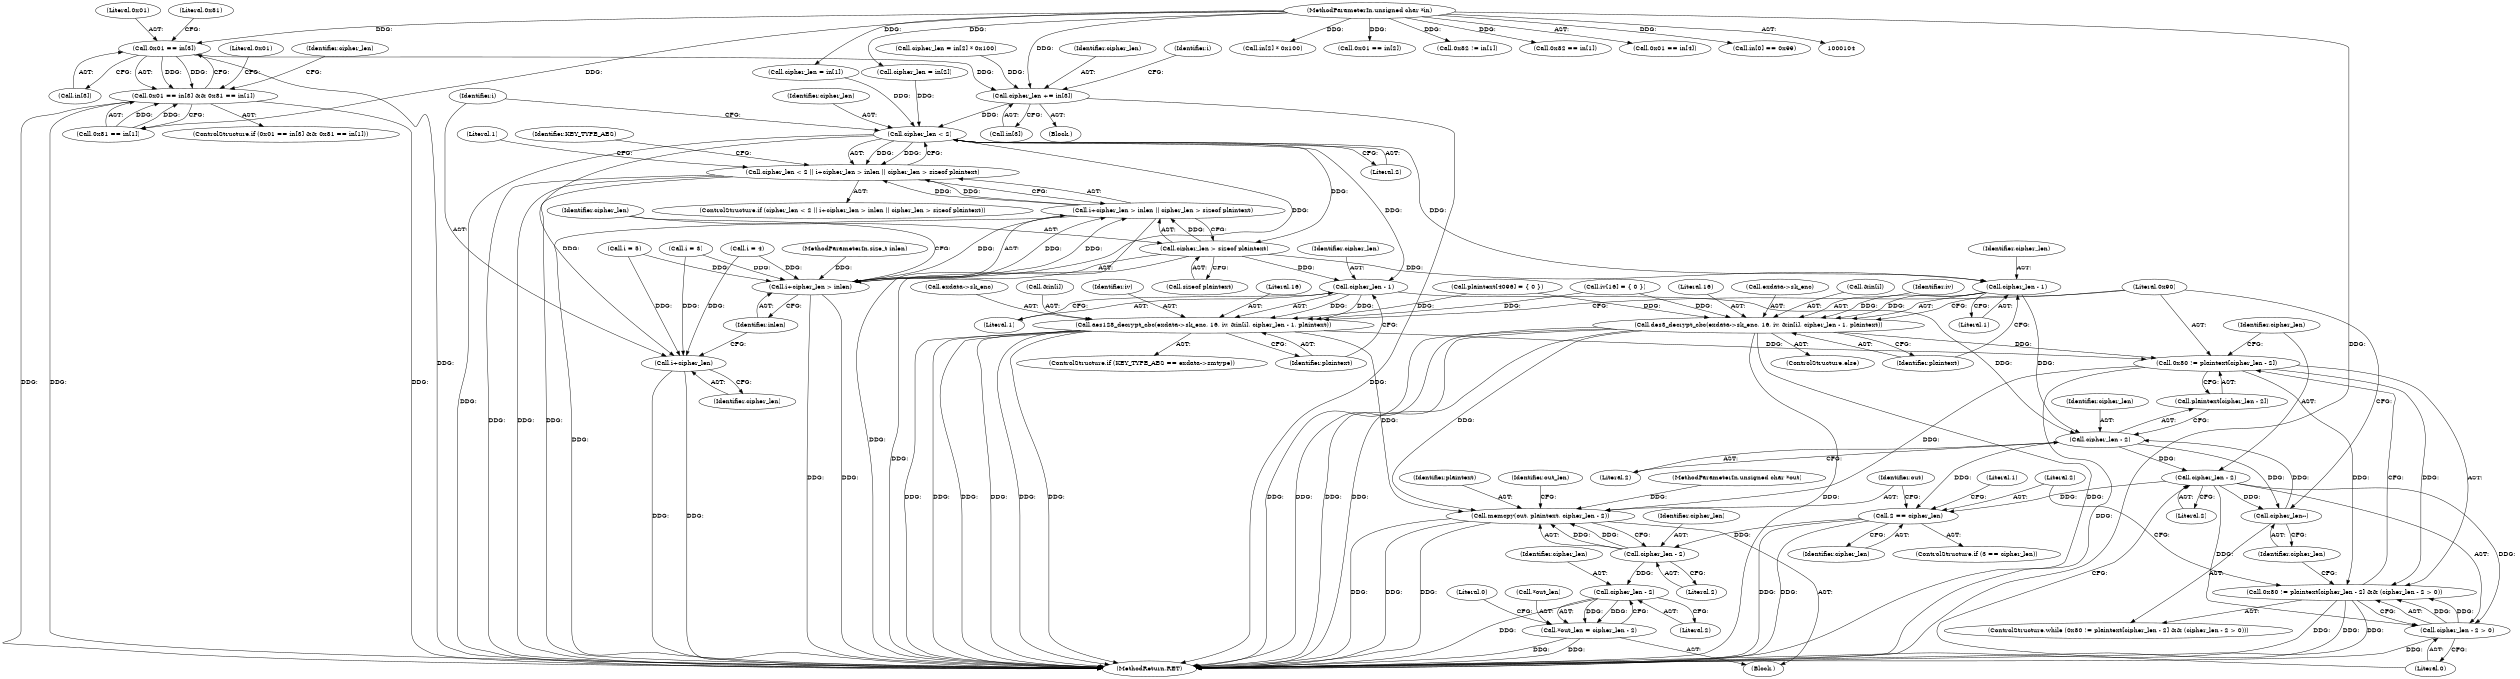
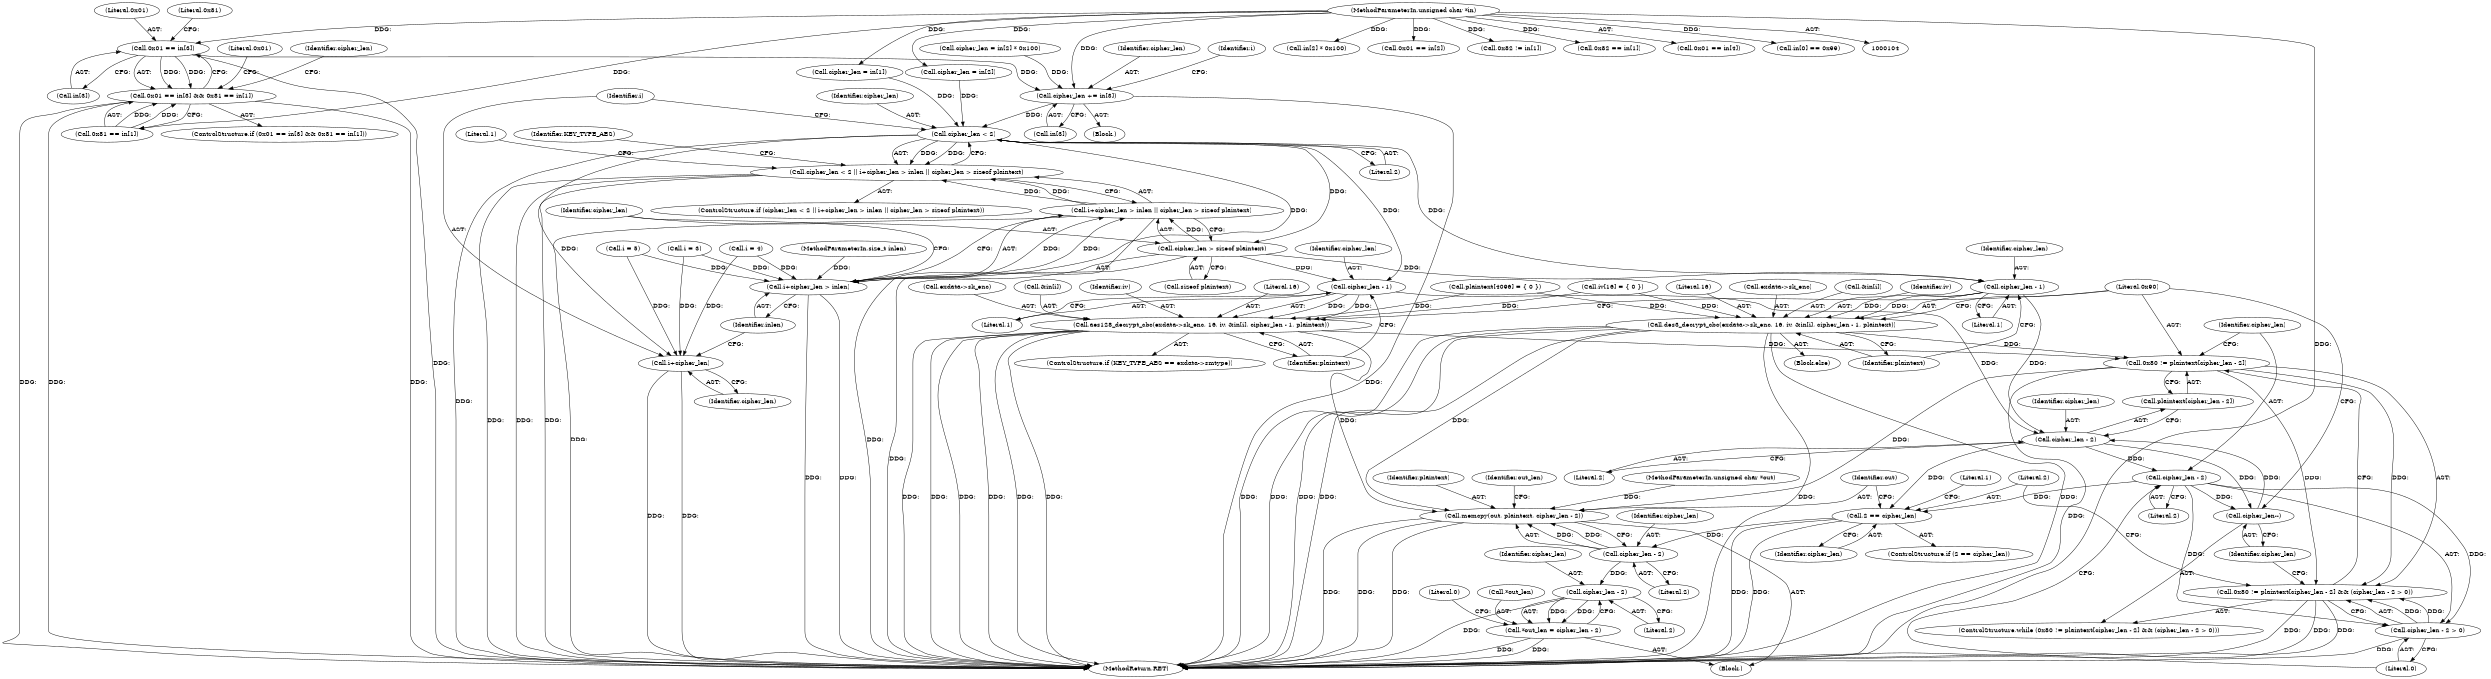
(987, 249) -> (986, 249)
(1823, 363) -> (1812, 363)
(1977, 554) -> (1949, 554)
